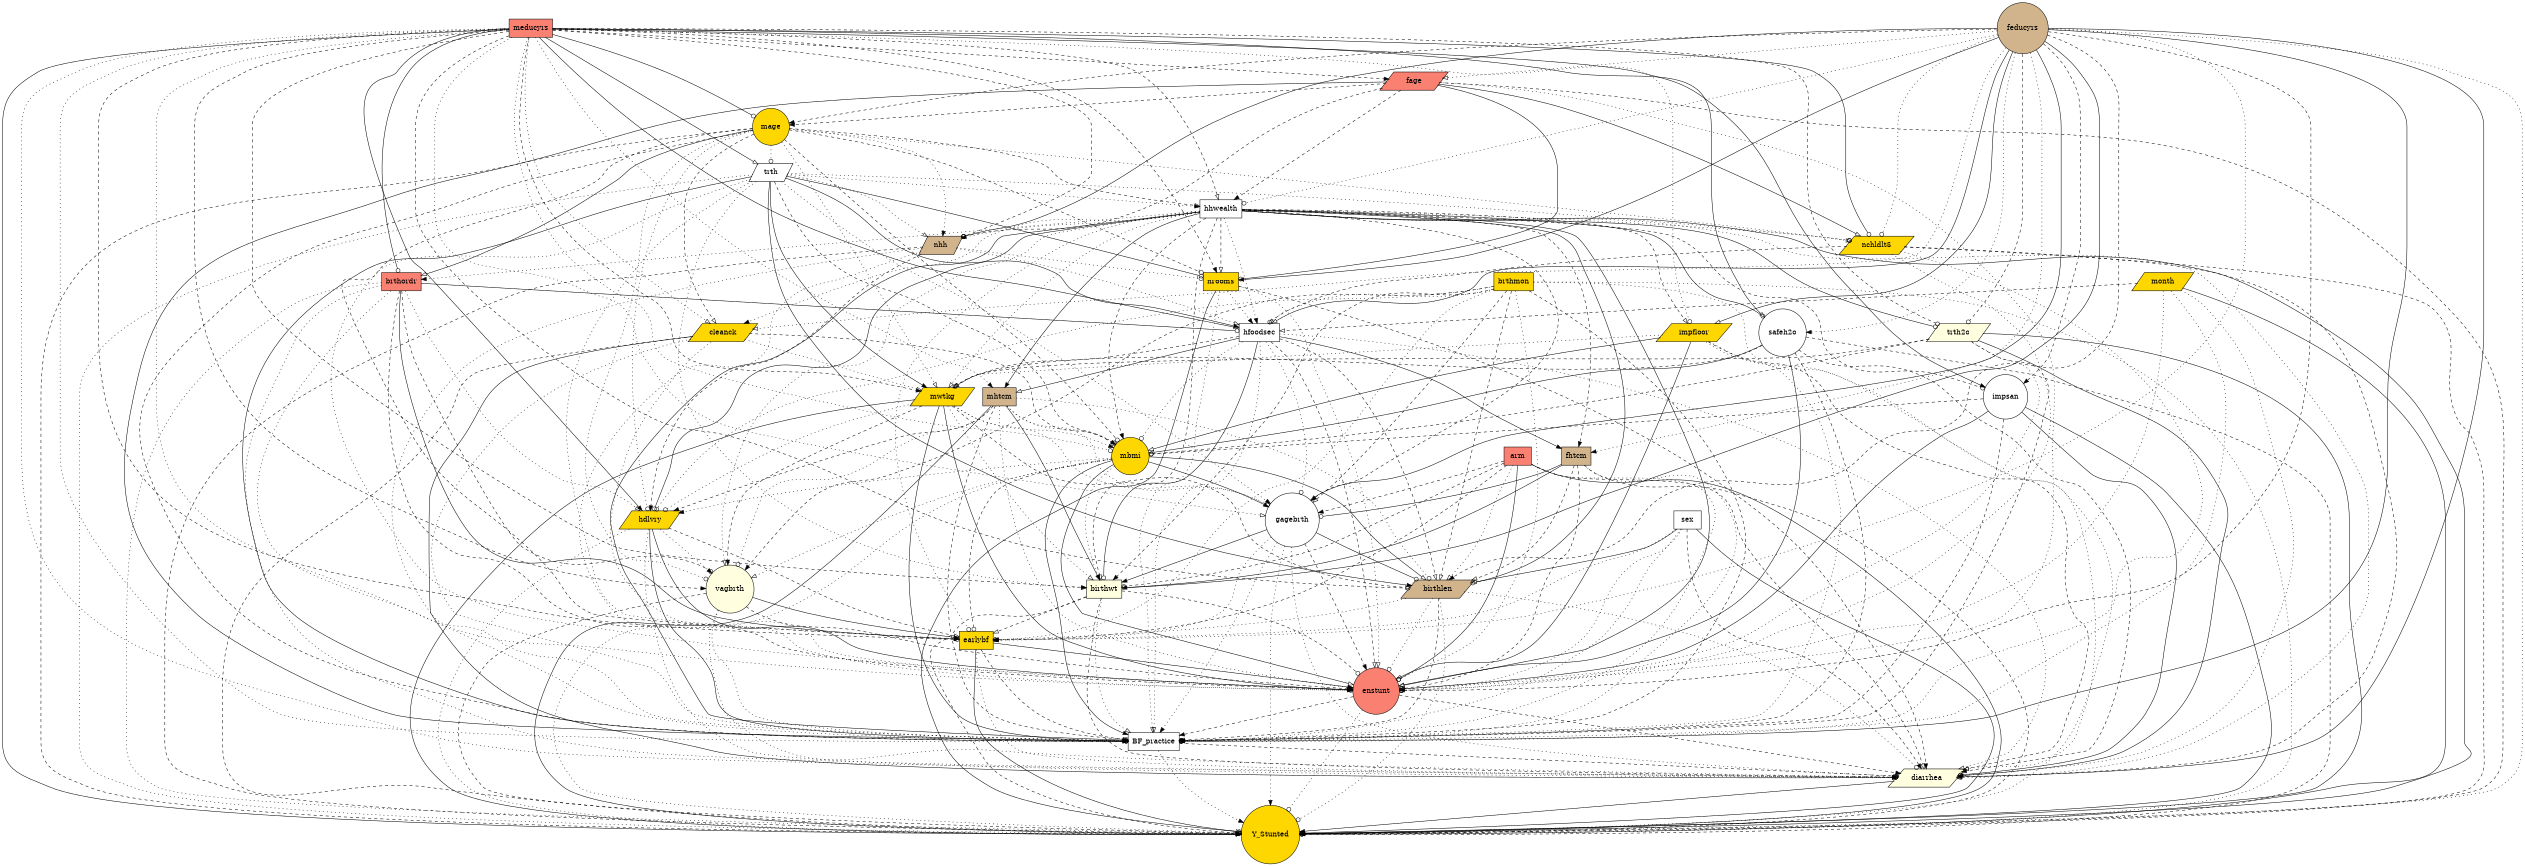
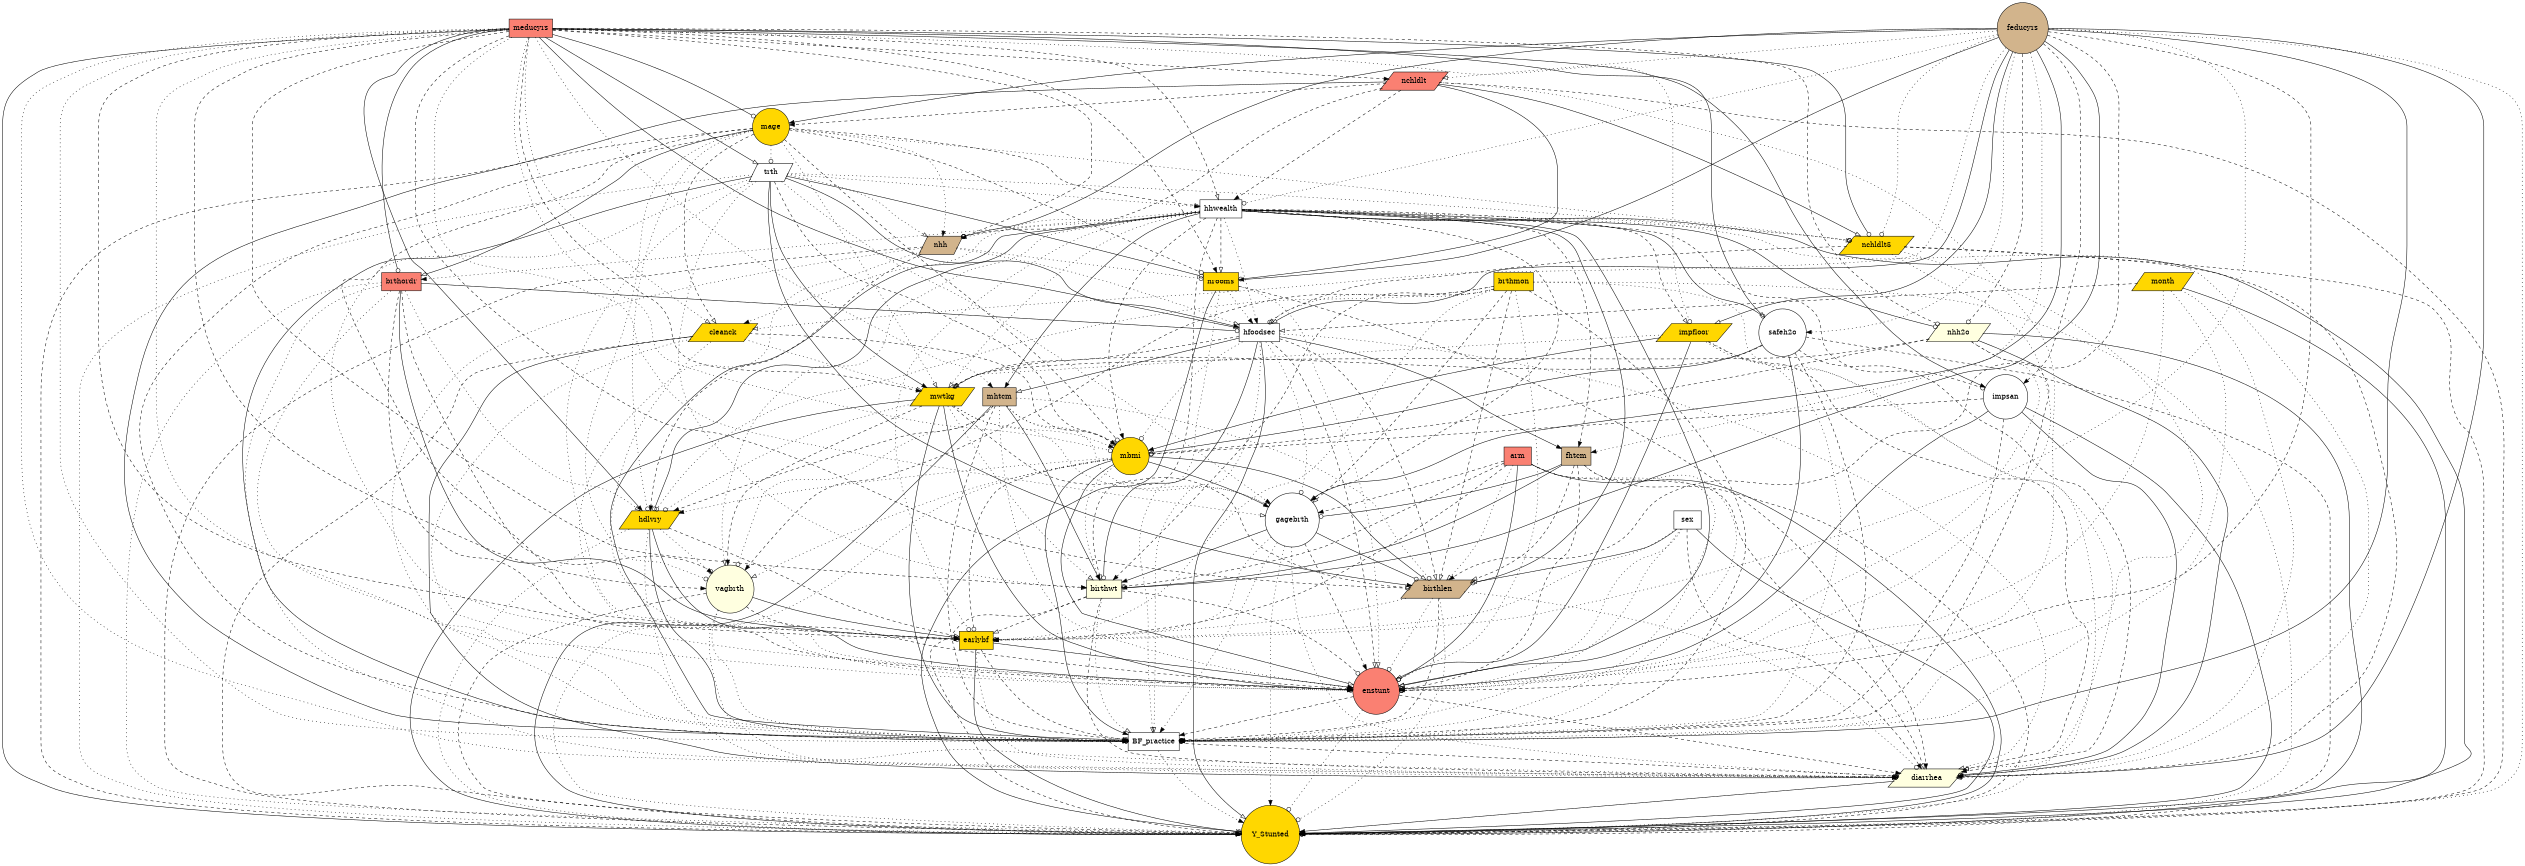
(1424, 50) -> (1424, 50)
(1414, 81) -> (1414, 81)
(1959, 333) -> (1959, 333)
(1405, 383) -> (1405, 383)
none -> (1196, 567)
